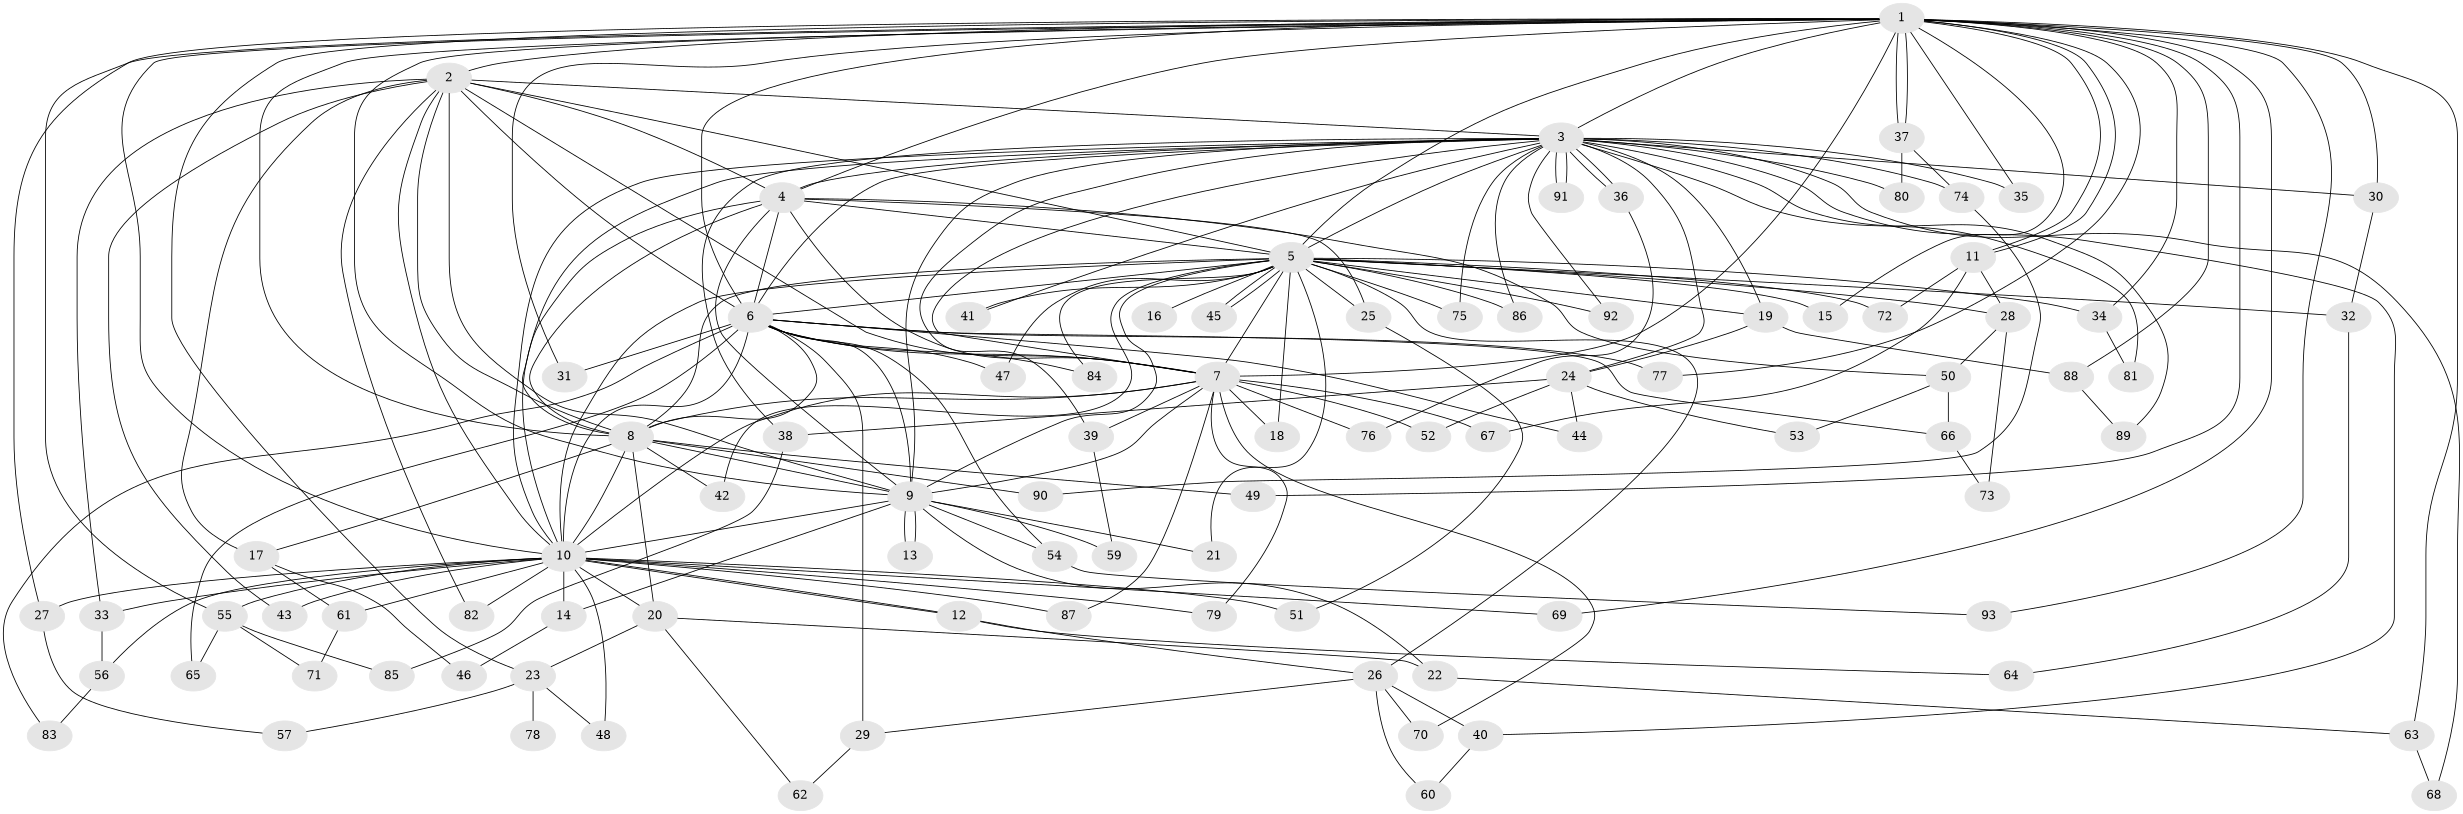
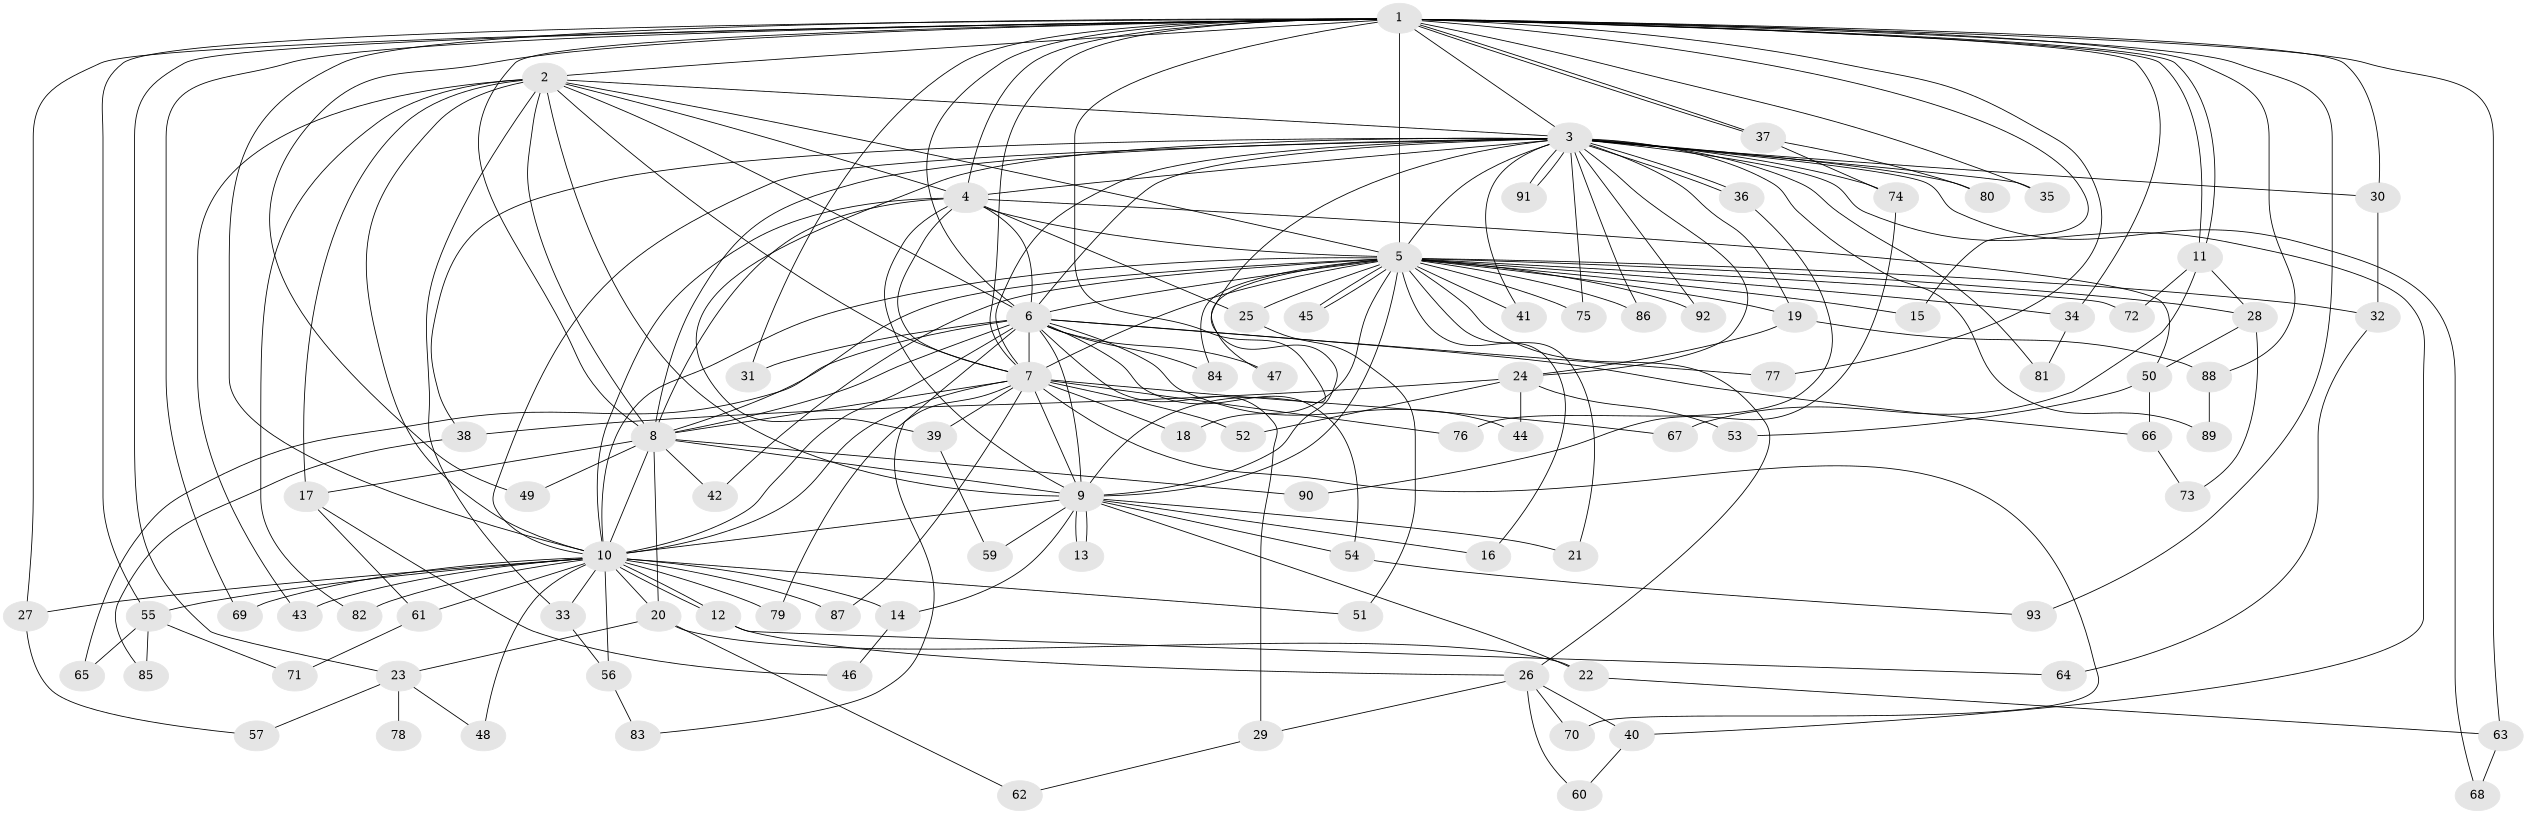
none -> (1285, 527)
